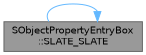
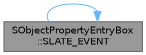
(73, 37) -> (73, 37)
